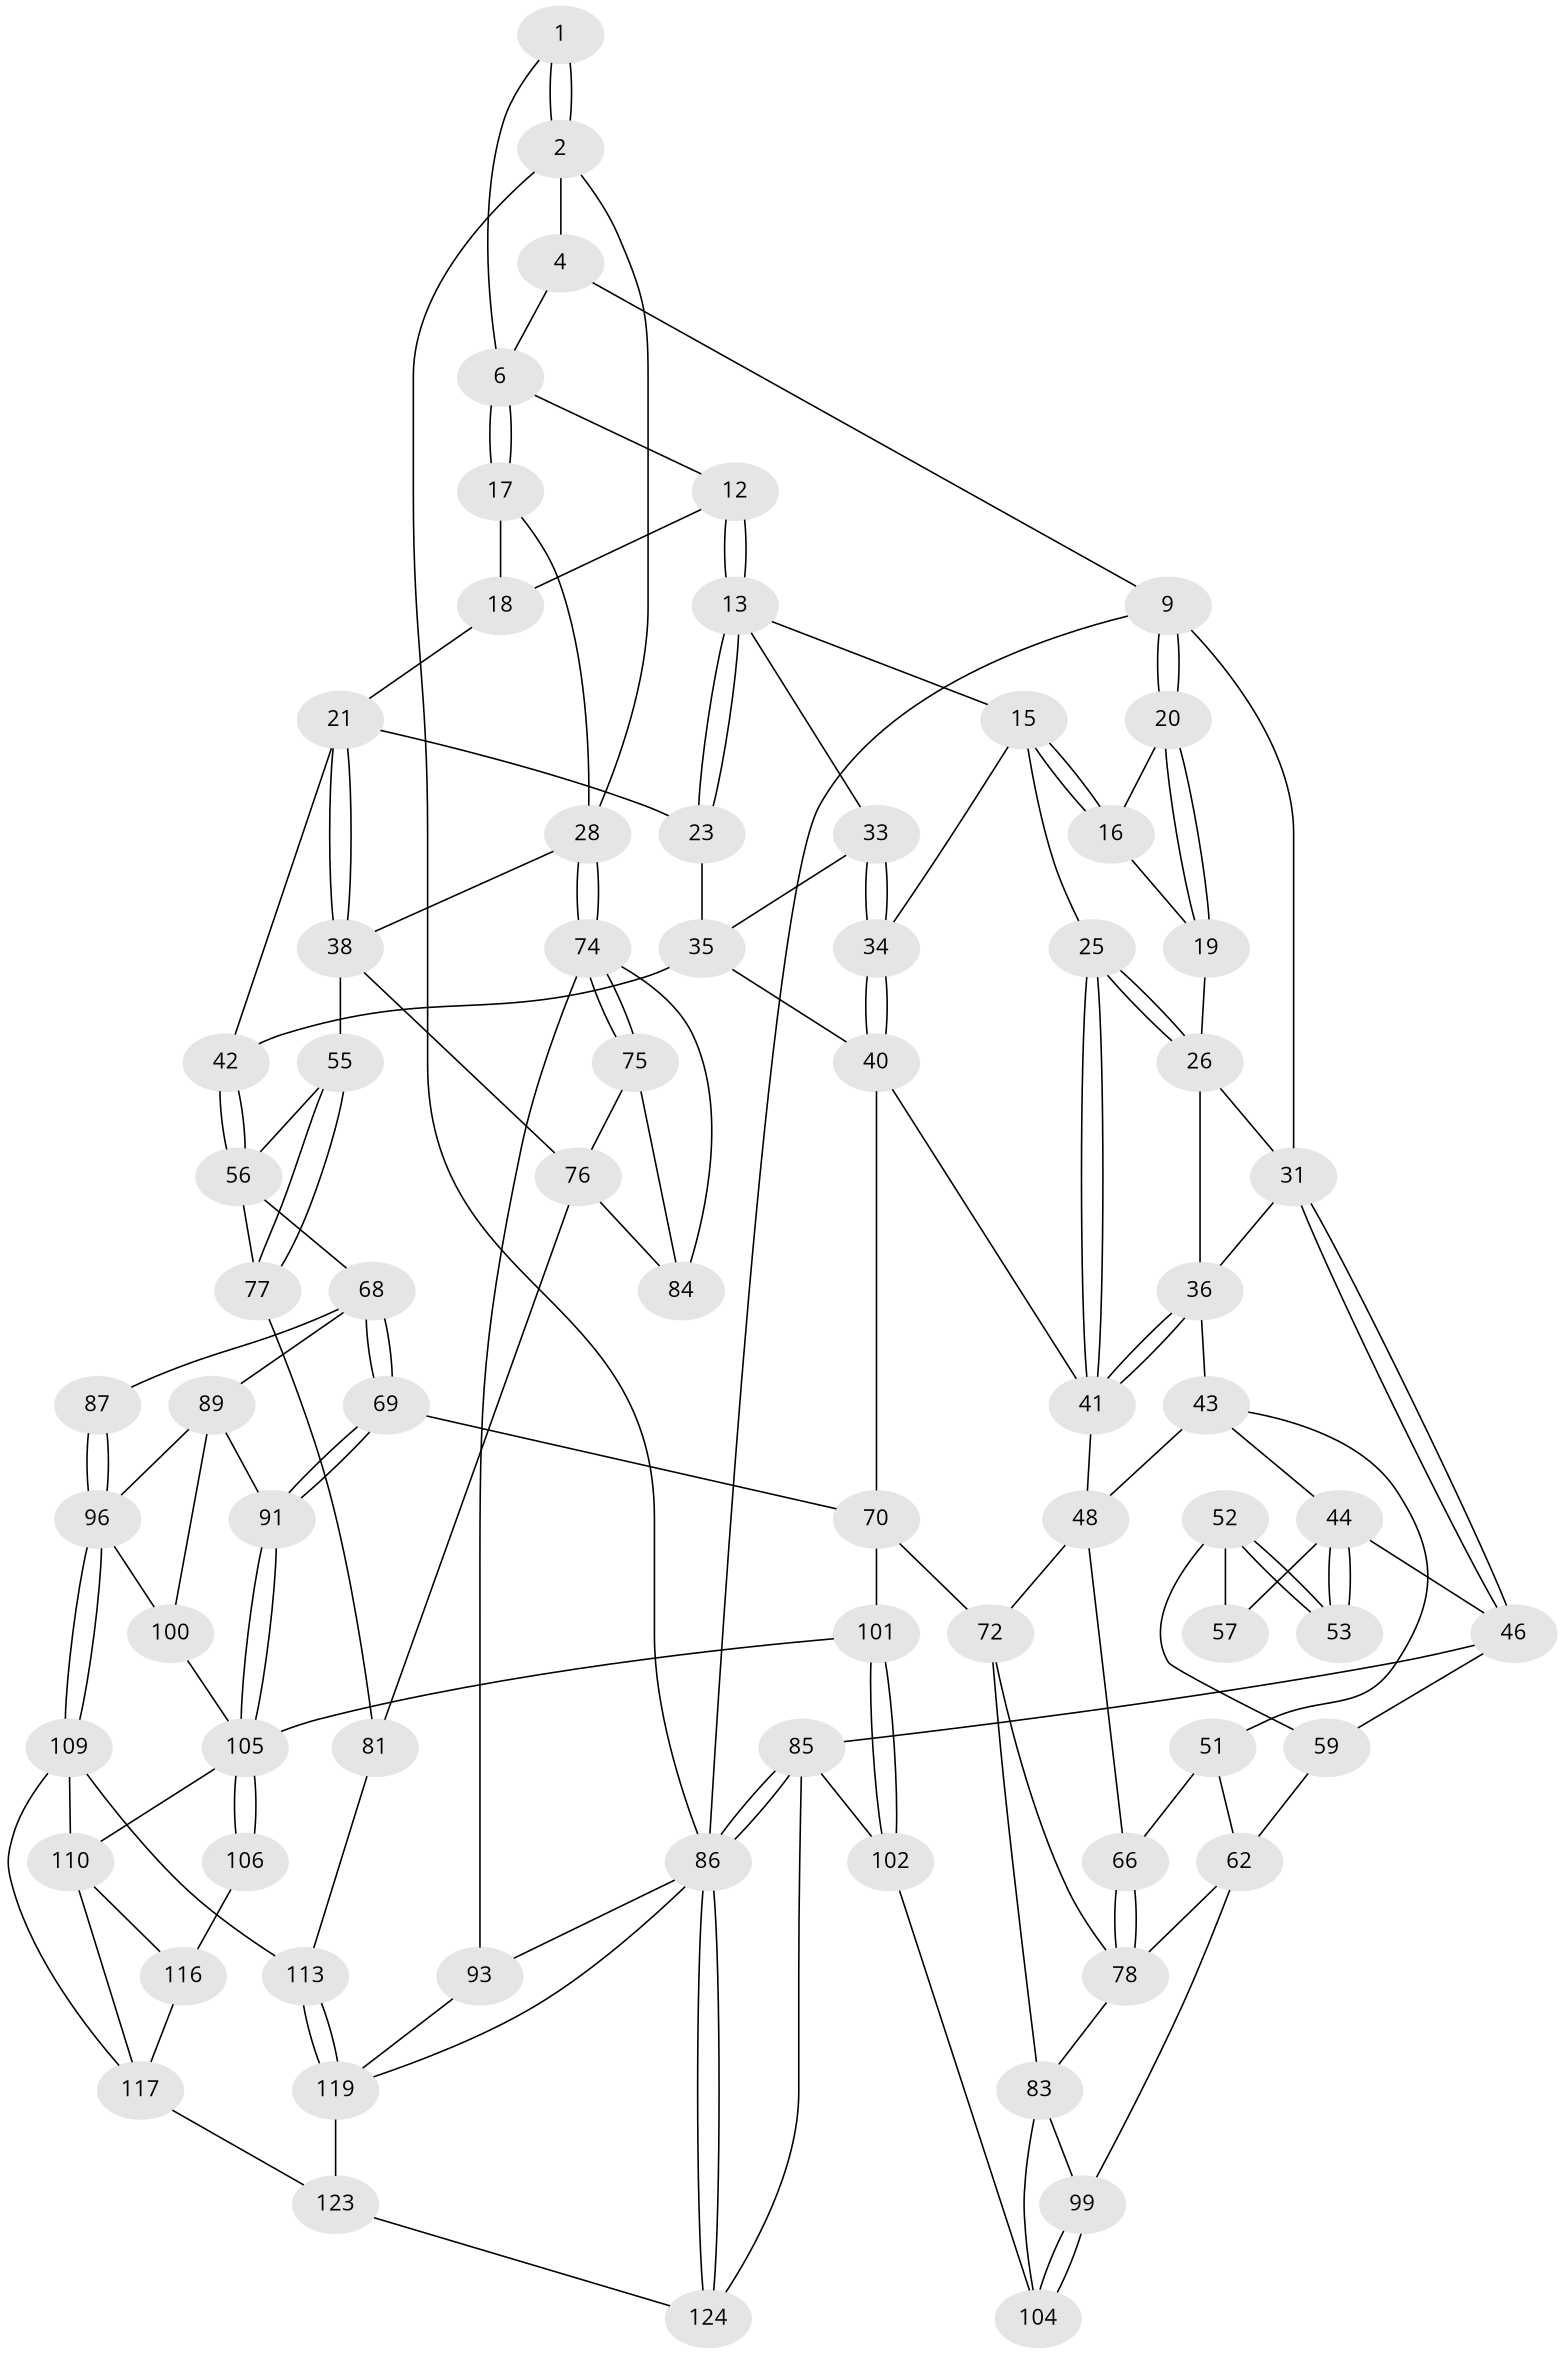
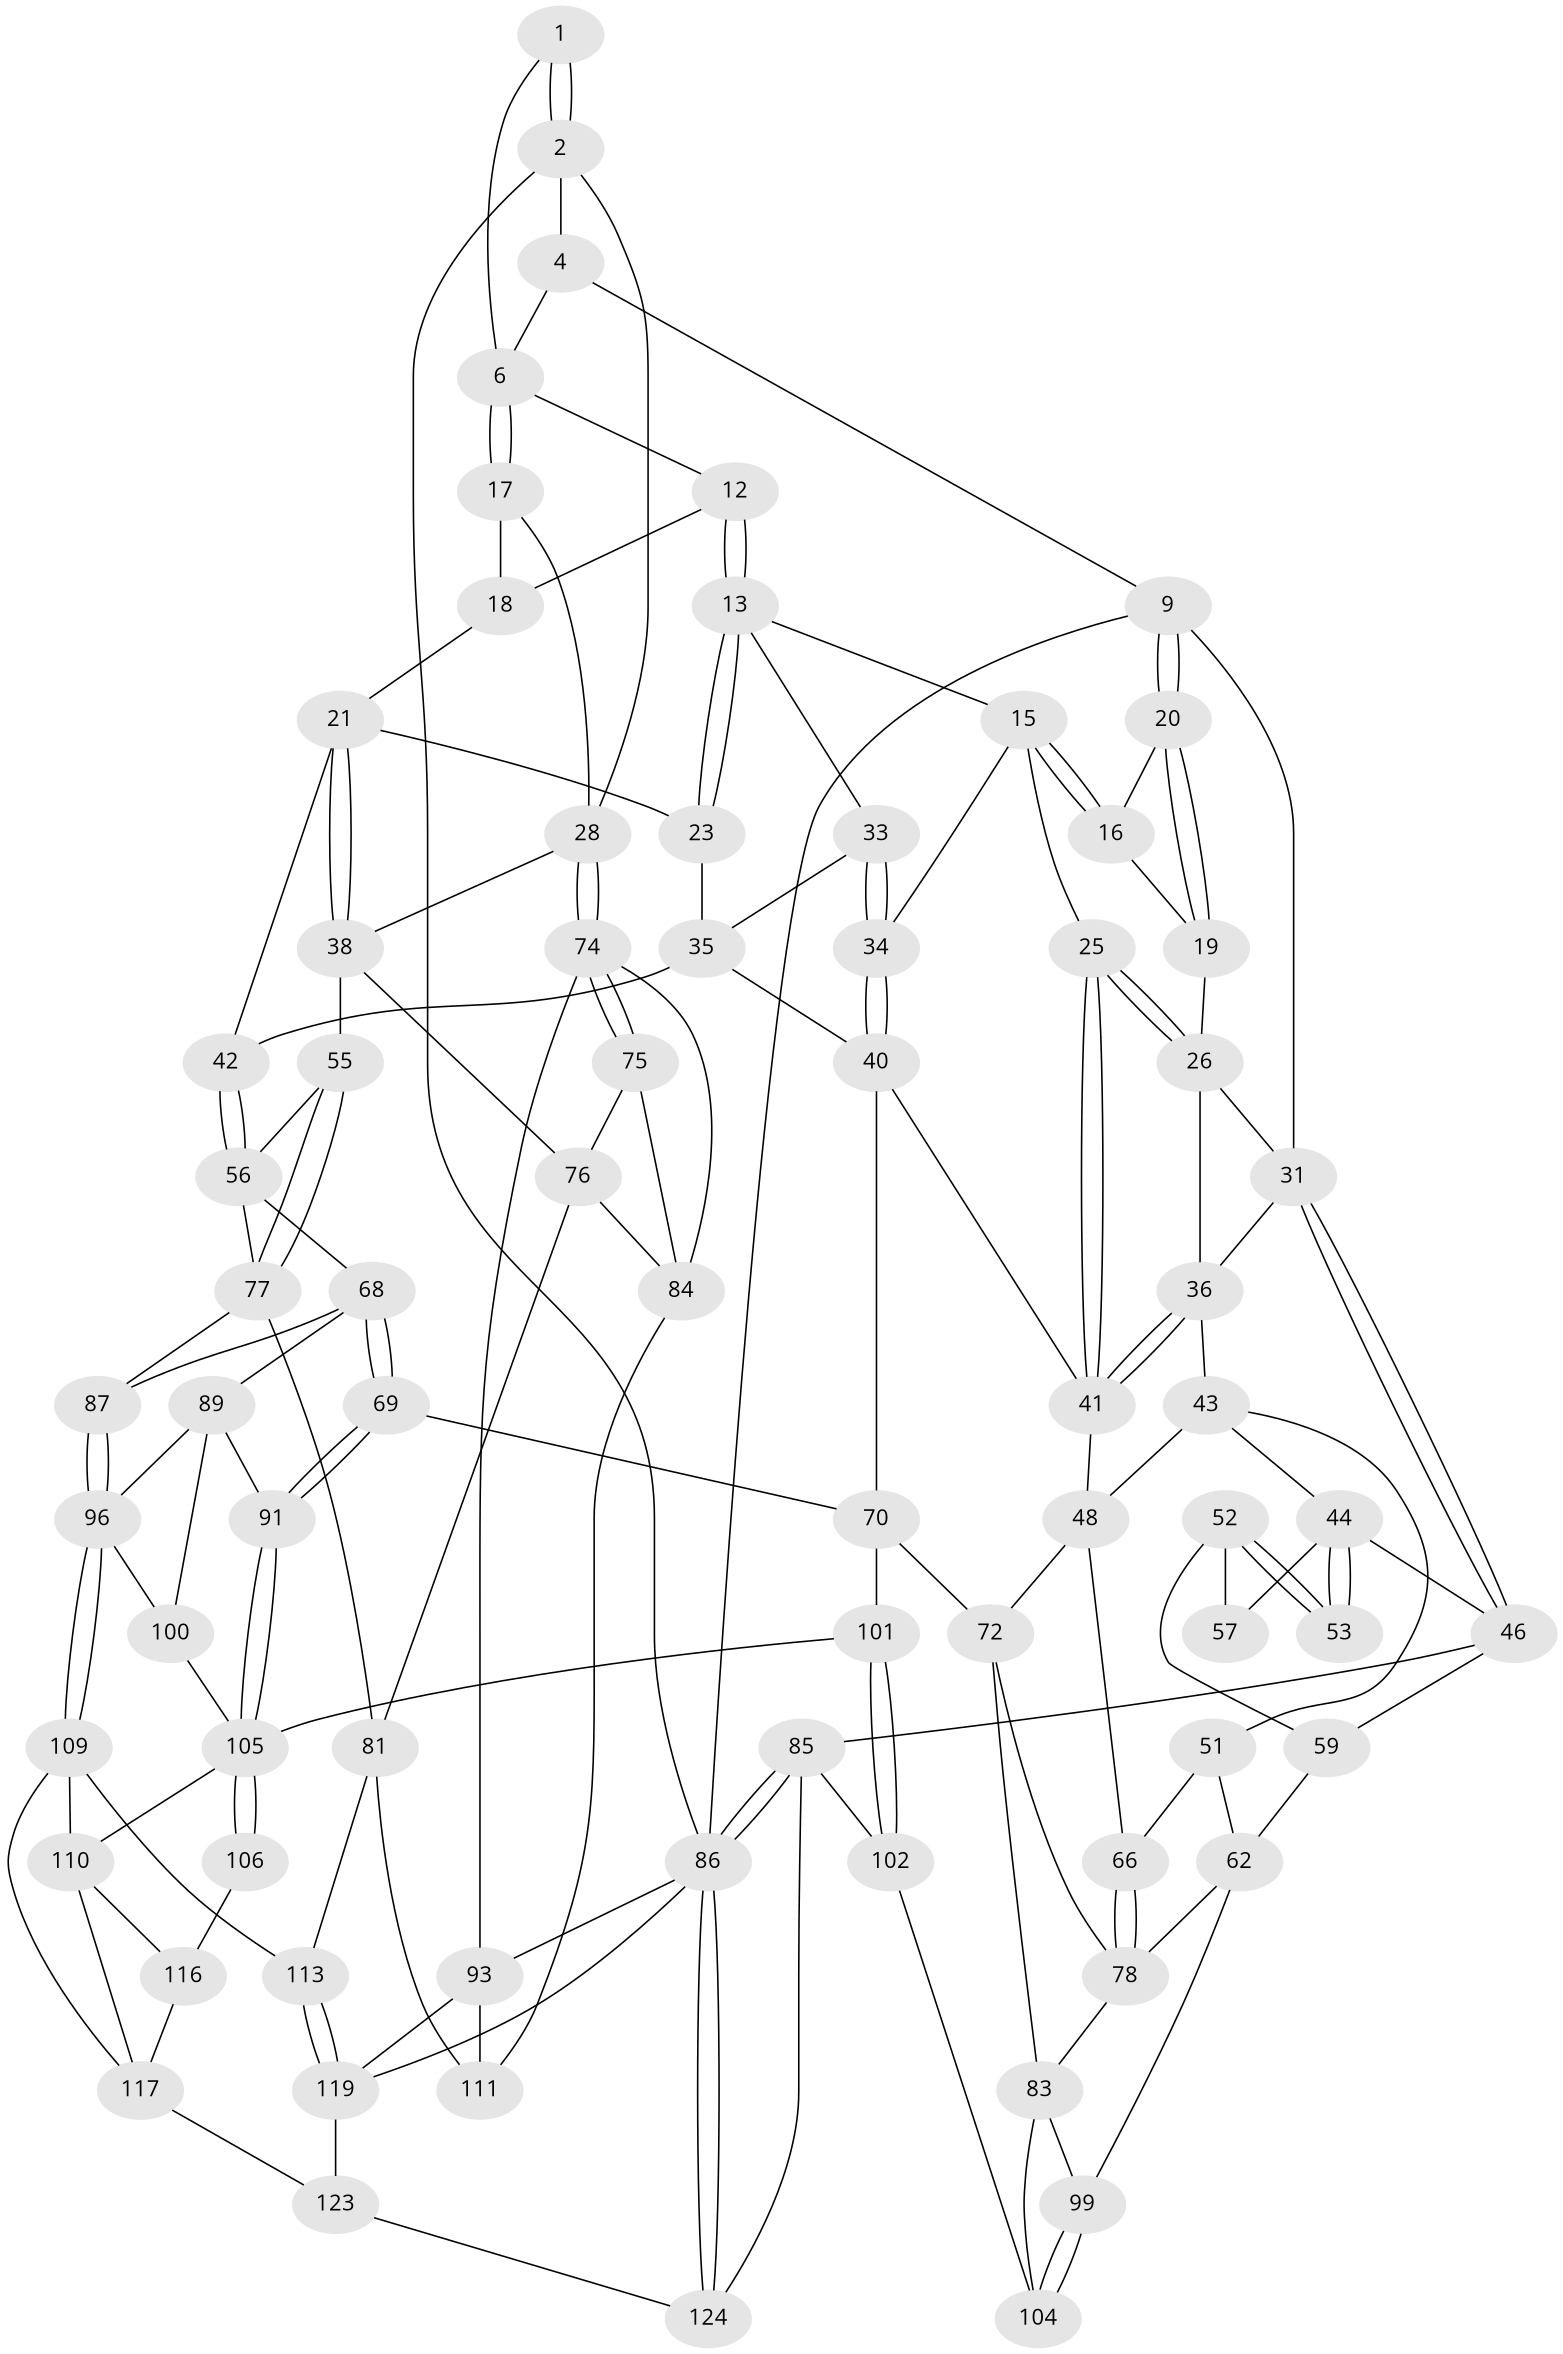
none -> (178, 1348)
none -> (480, 2090)
